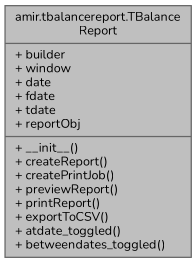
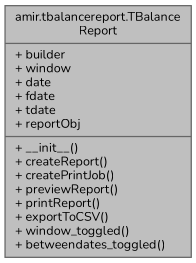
(69, 231) -> (72, 231)
